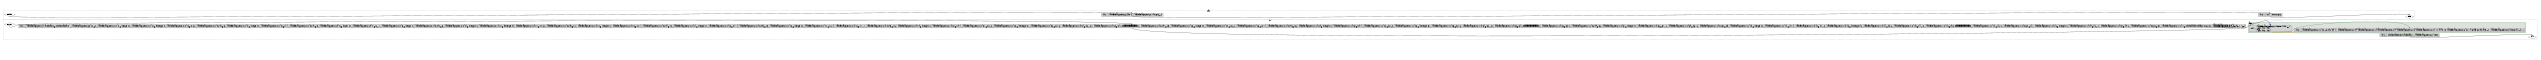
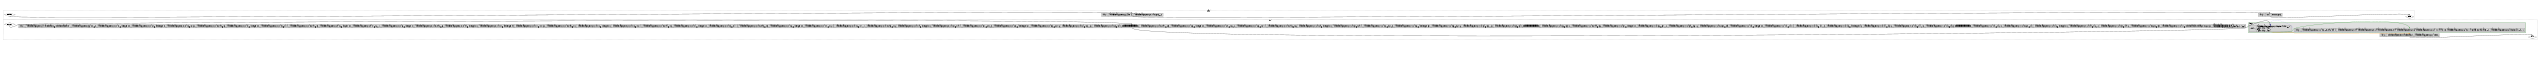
(2251, 24) -> (2251, 24)
